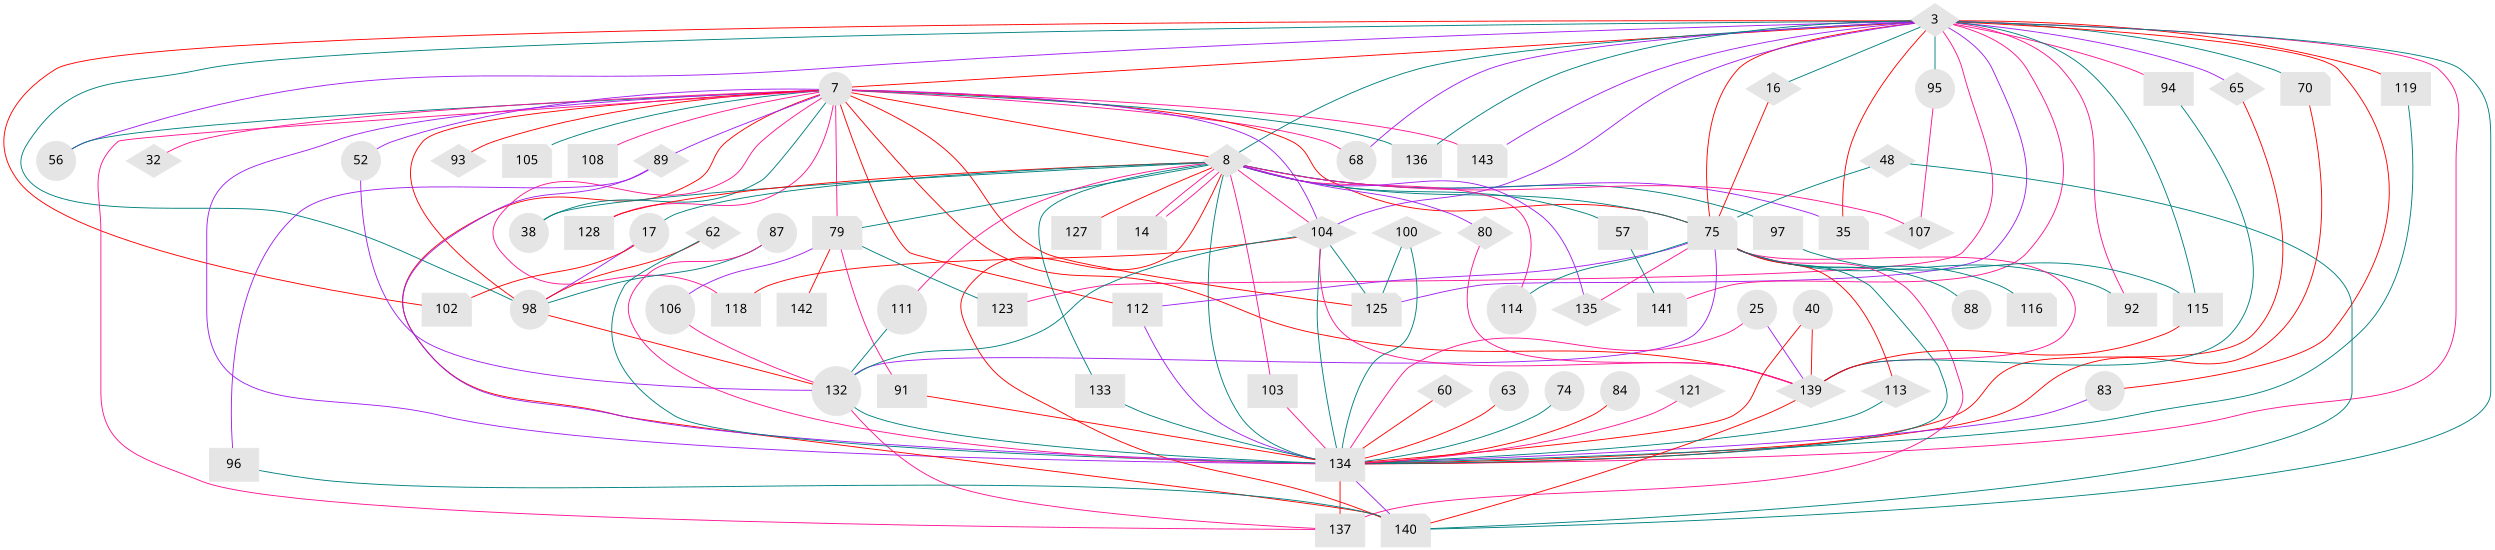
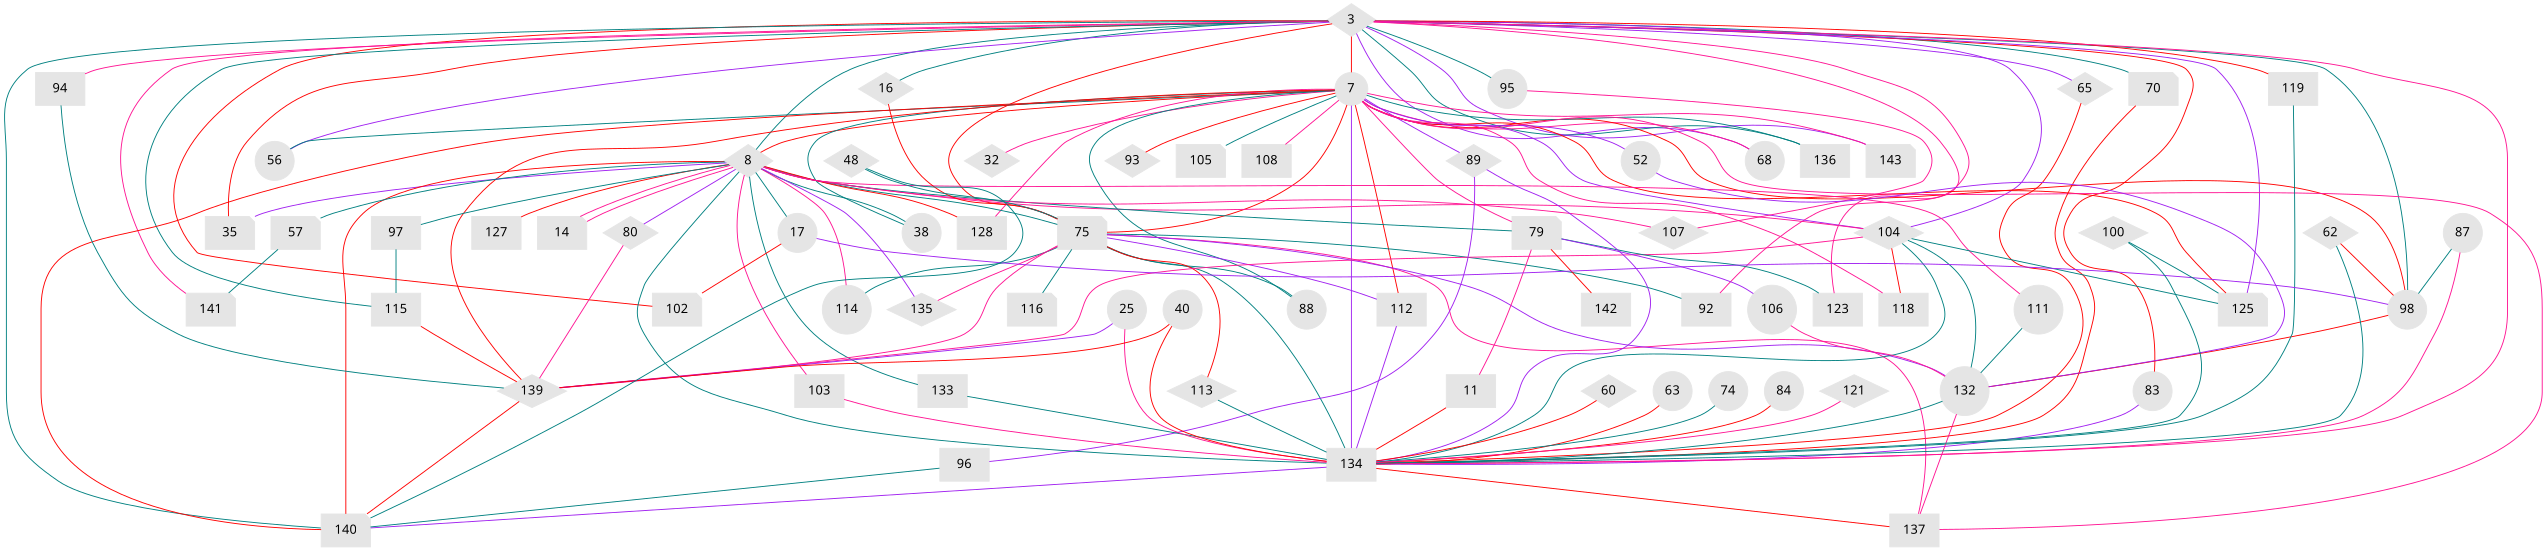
none -> (1090, 153)
(902, 391) -> (1471, 391)
